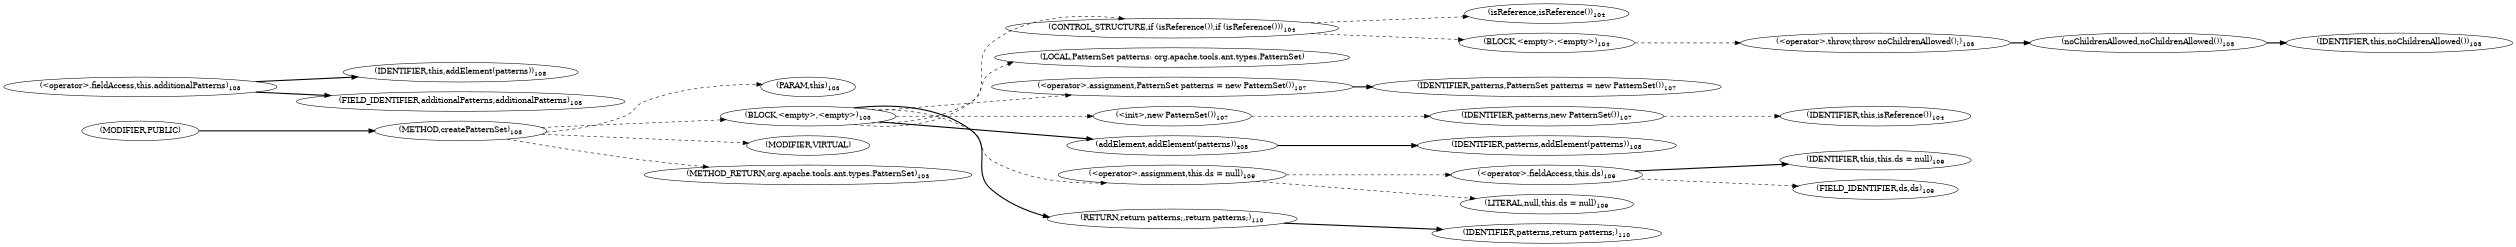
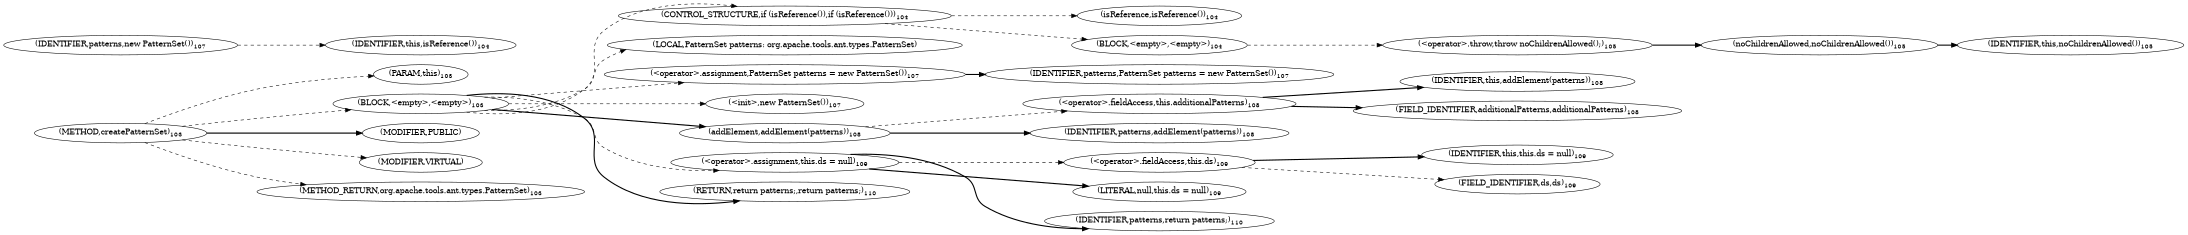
(1338, 116) -> none
none -> (964, 119)
(284, 131) -> (282, 133)
(1242, 145) -> (855, 132)
(1363, 190) -> (976, 177)
(1360, 226) -> (972, 184)
